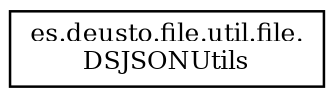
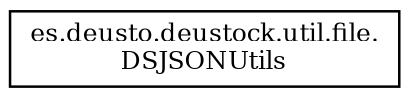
(167, 49) -> (205, 49)
